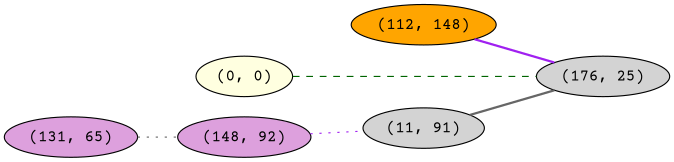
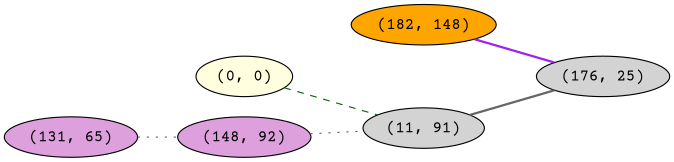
(424, 25) -> (424, 25)
(415, 76) -> (331, 101)
(337, 132) -> (337, 132)
